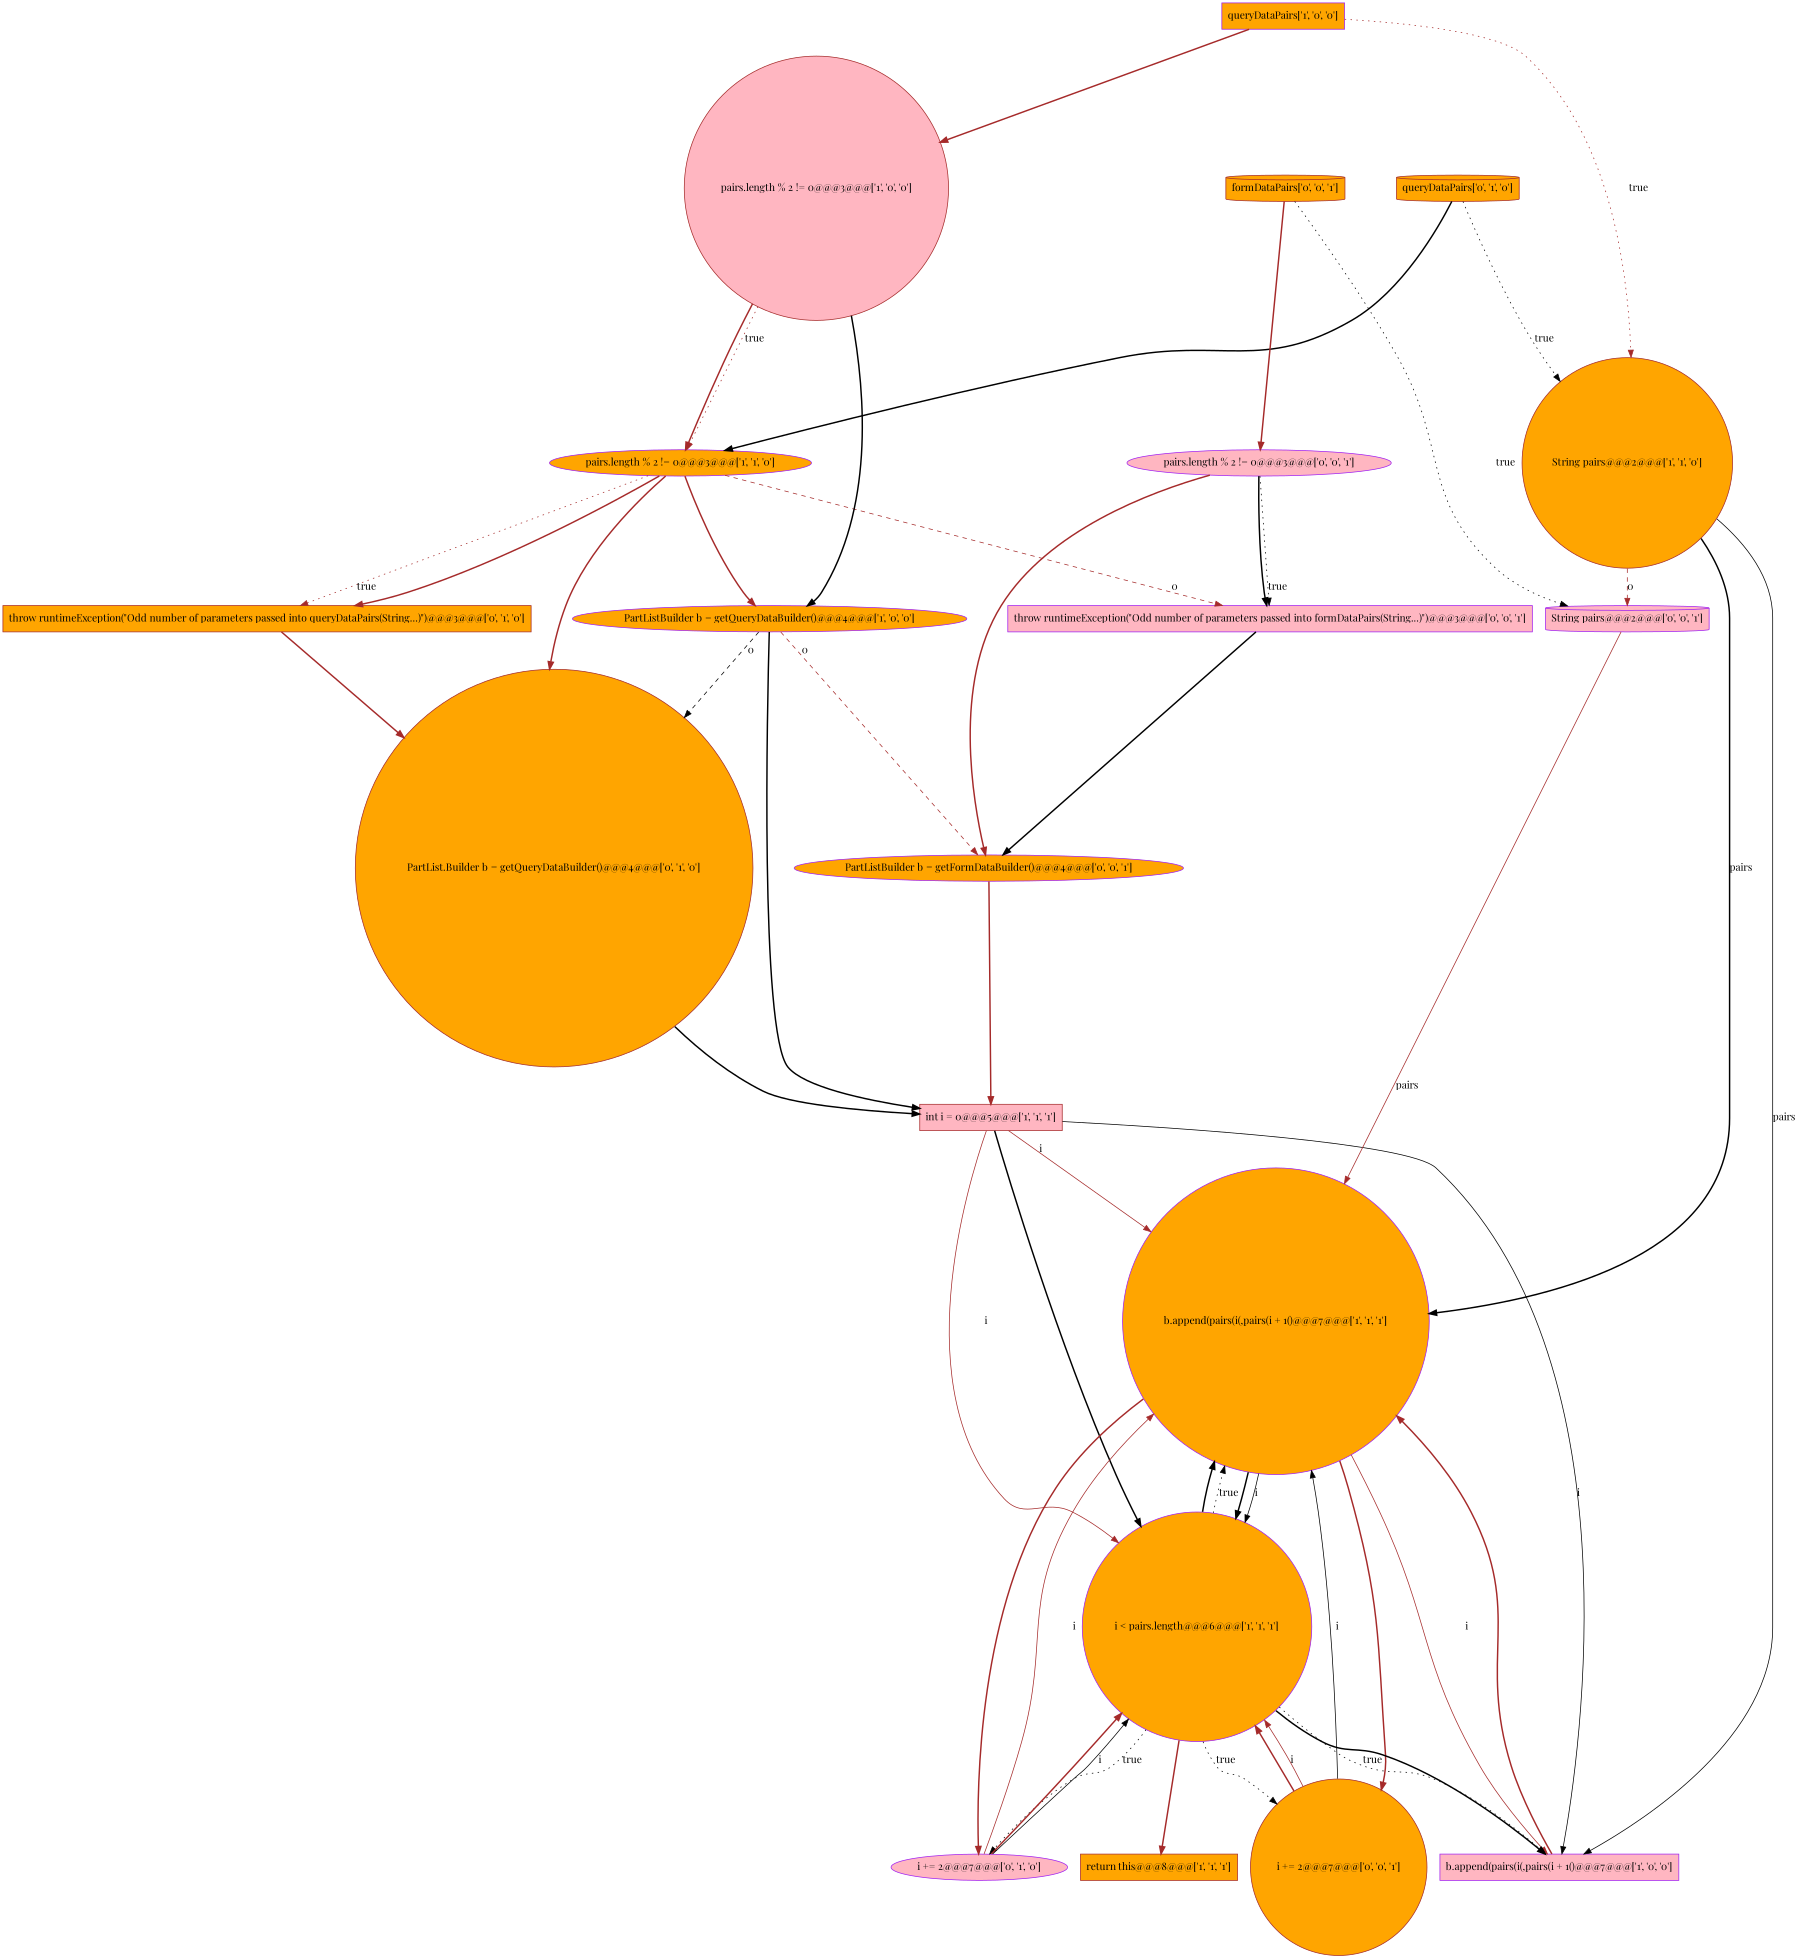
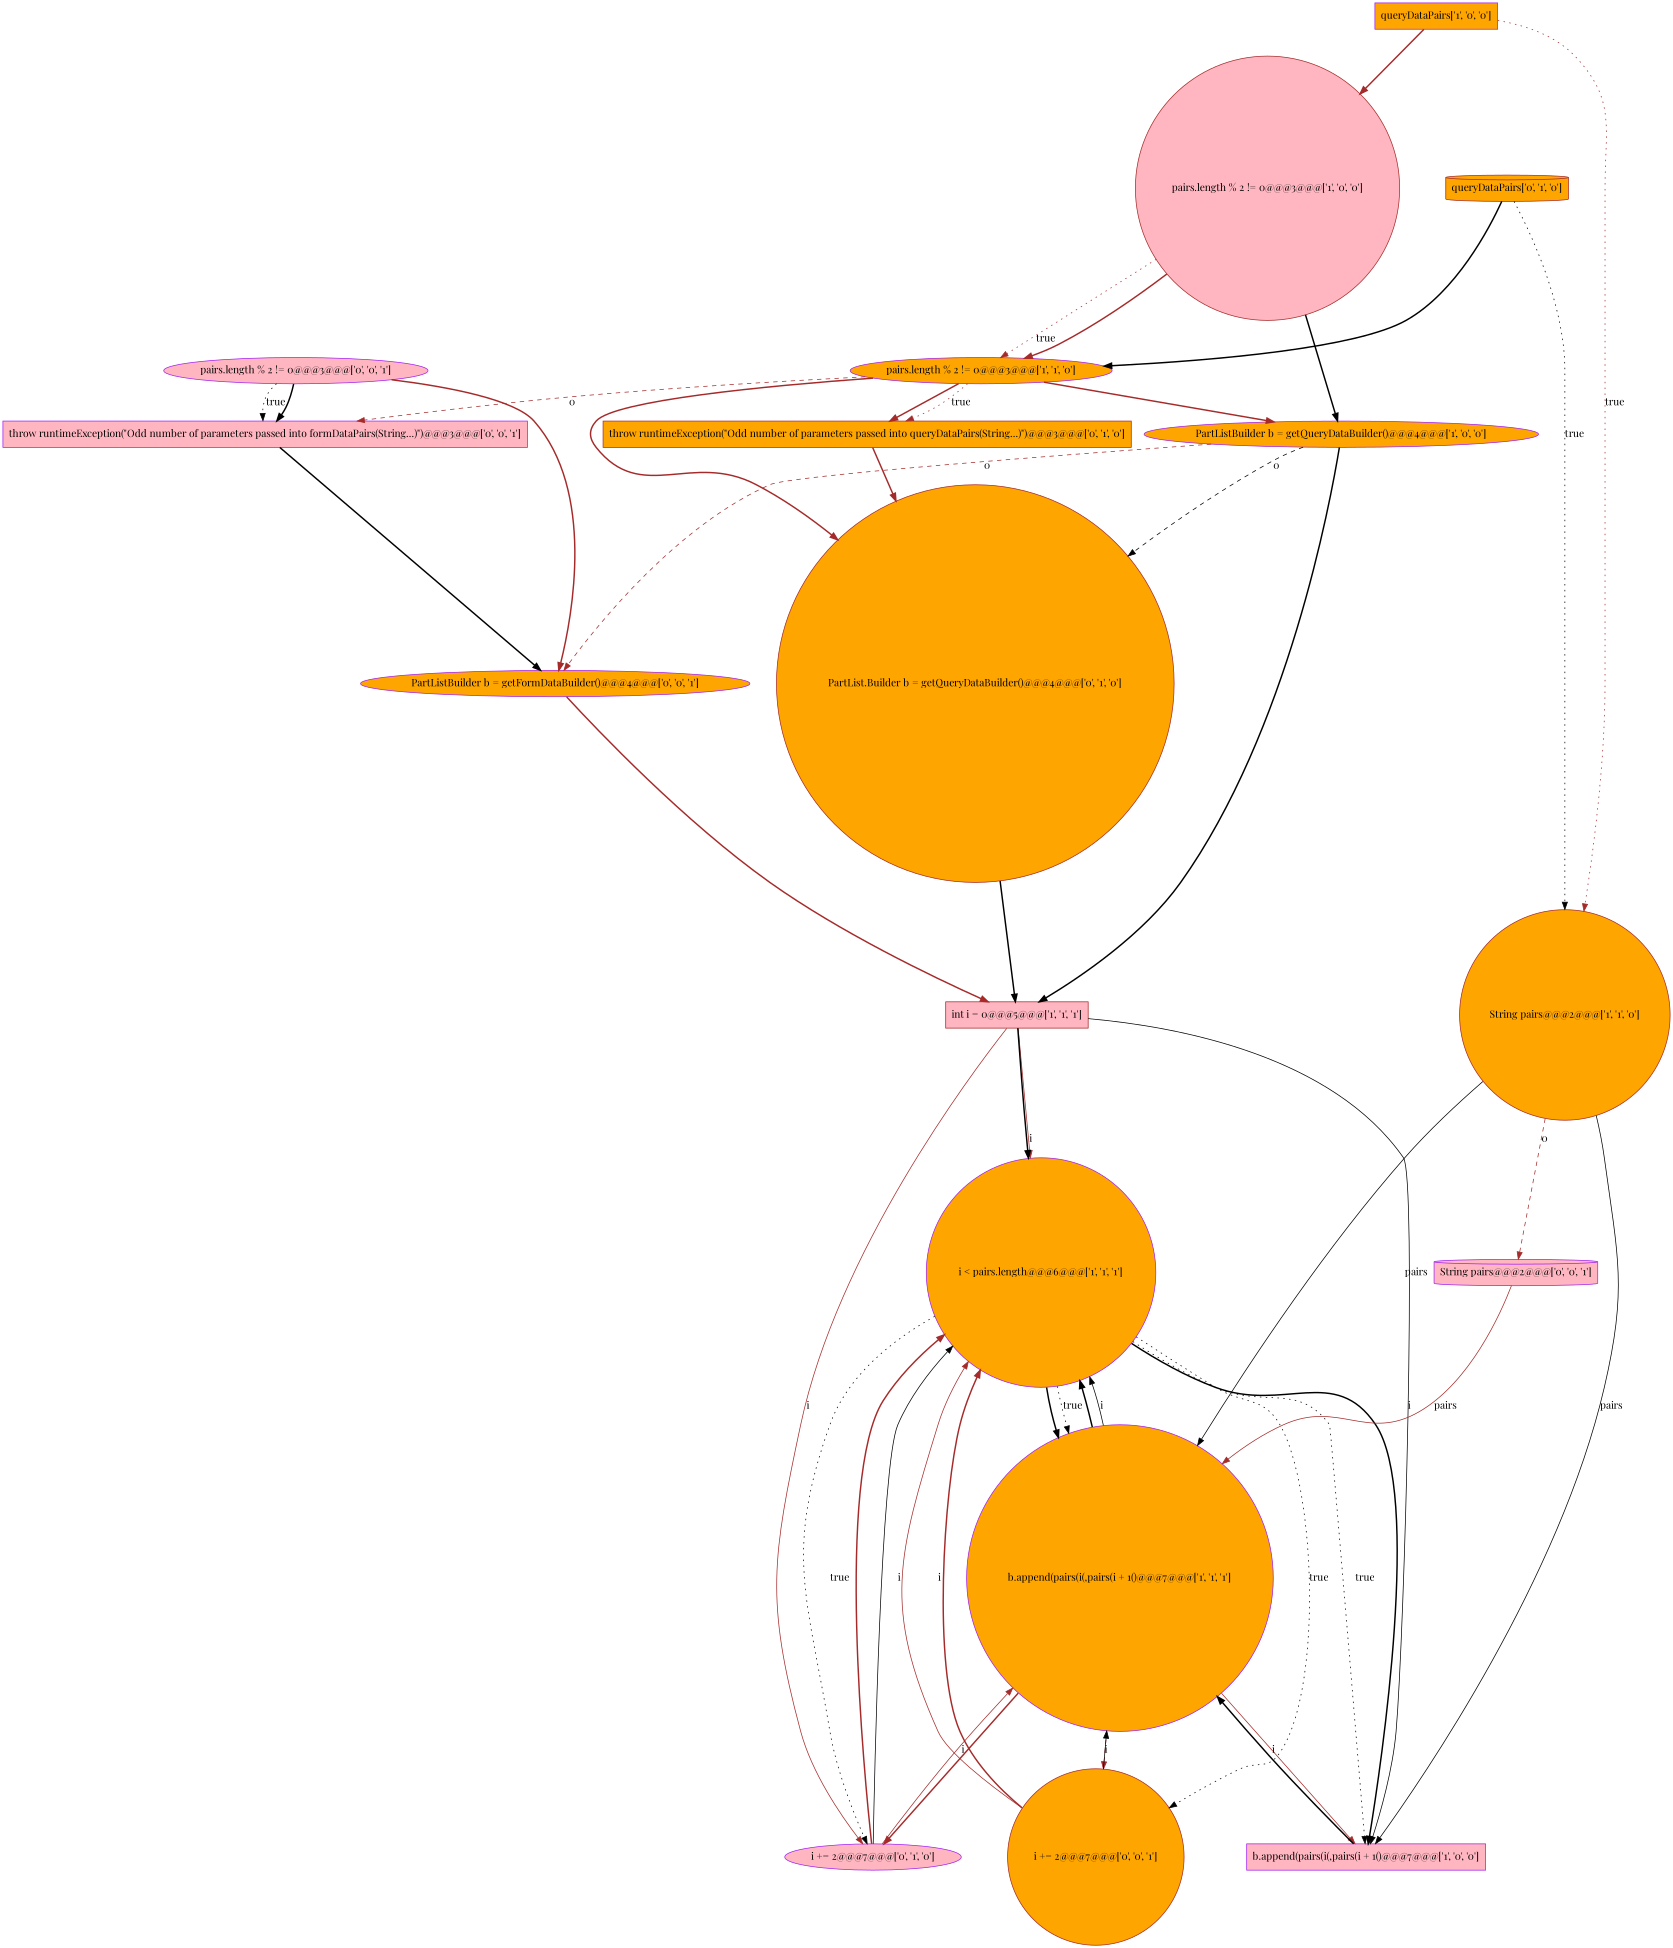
(1285, 188) -> none
(1730, 1017) -> (1330, 1251)
(1077, 1179) -> (803, 1416)
(1376, 1620) -> (1105, 1746)
(1498, 1629) -> (1286, 1774)
(1159, 1867) -> none
